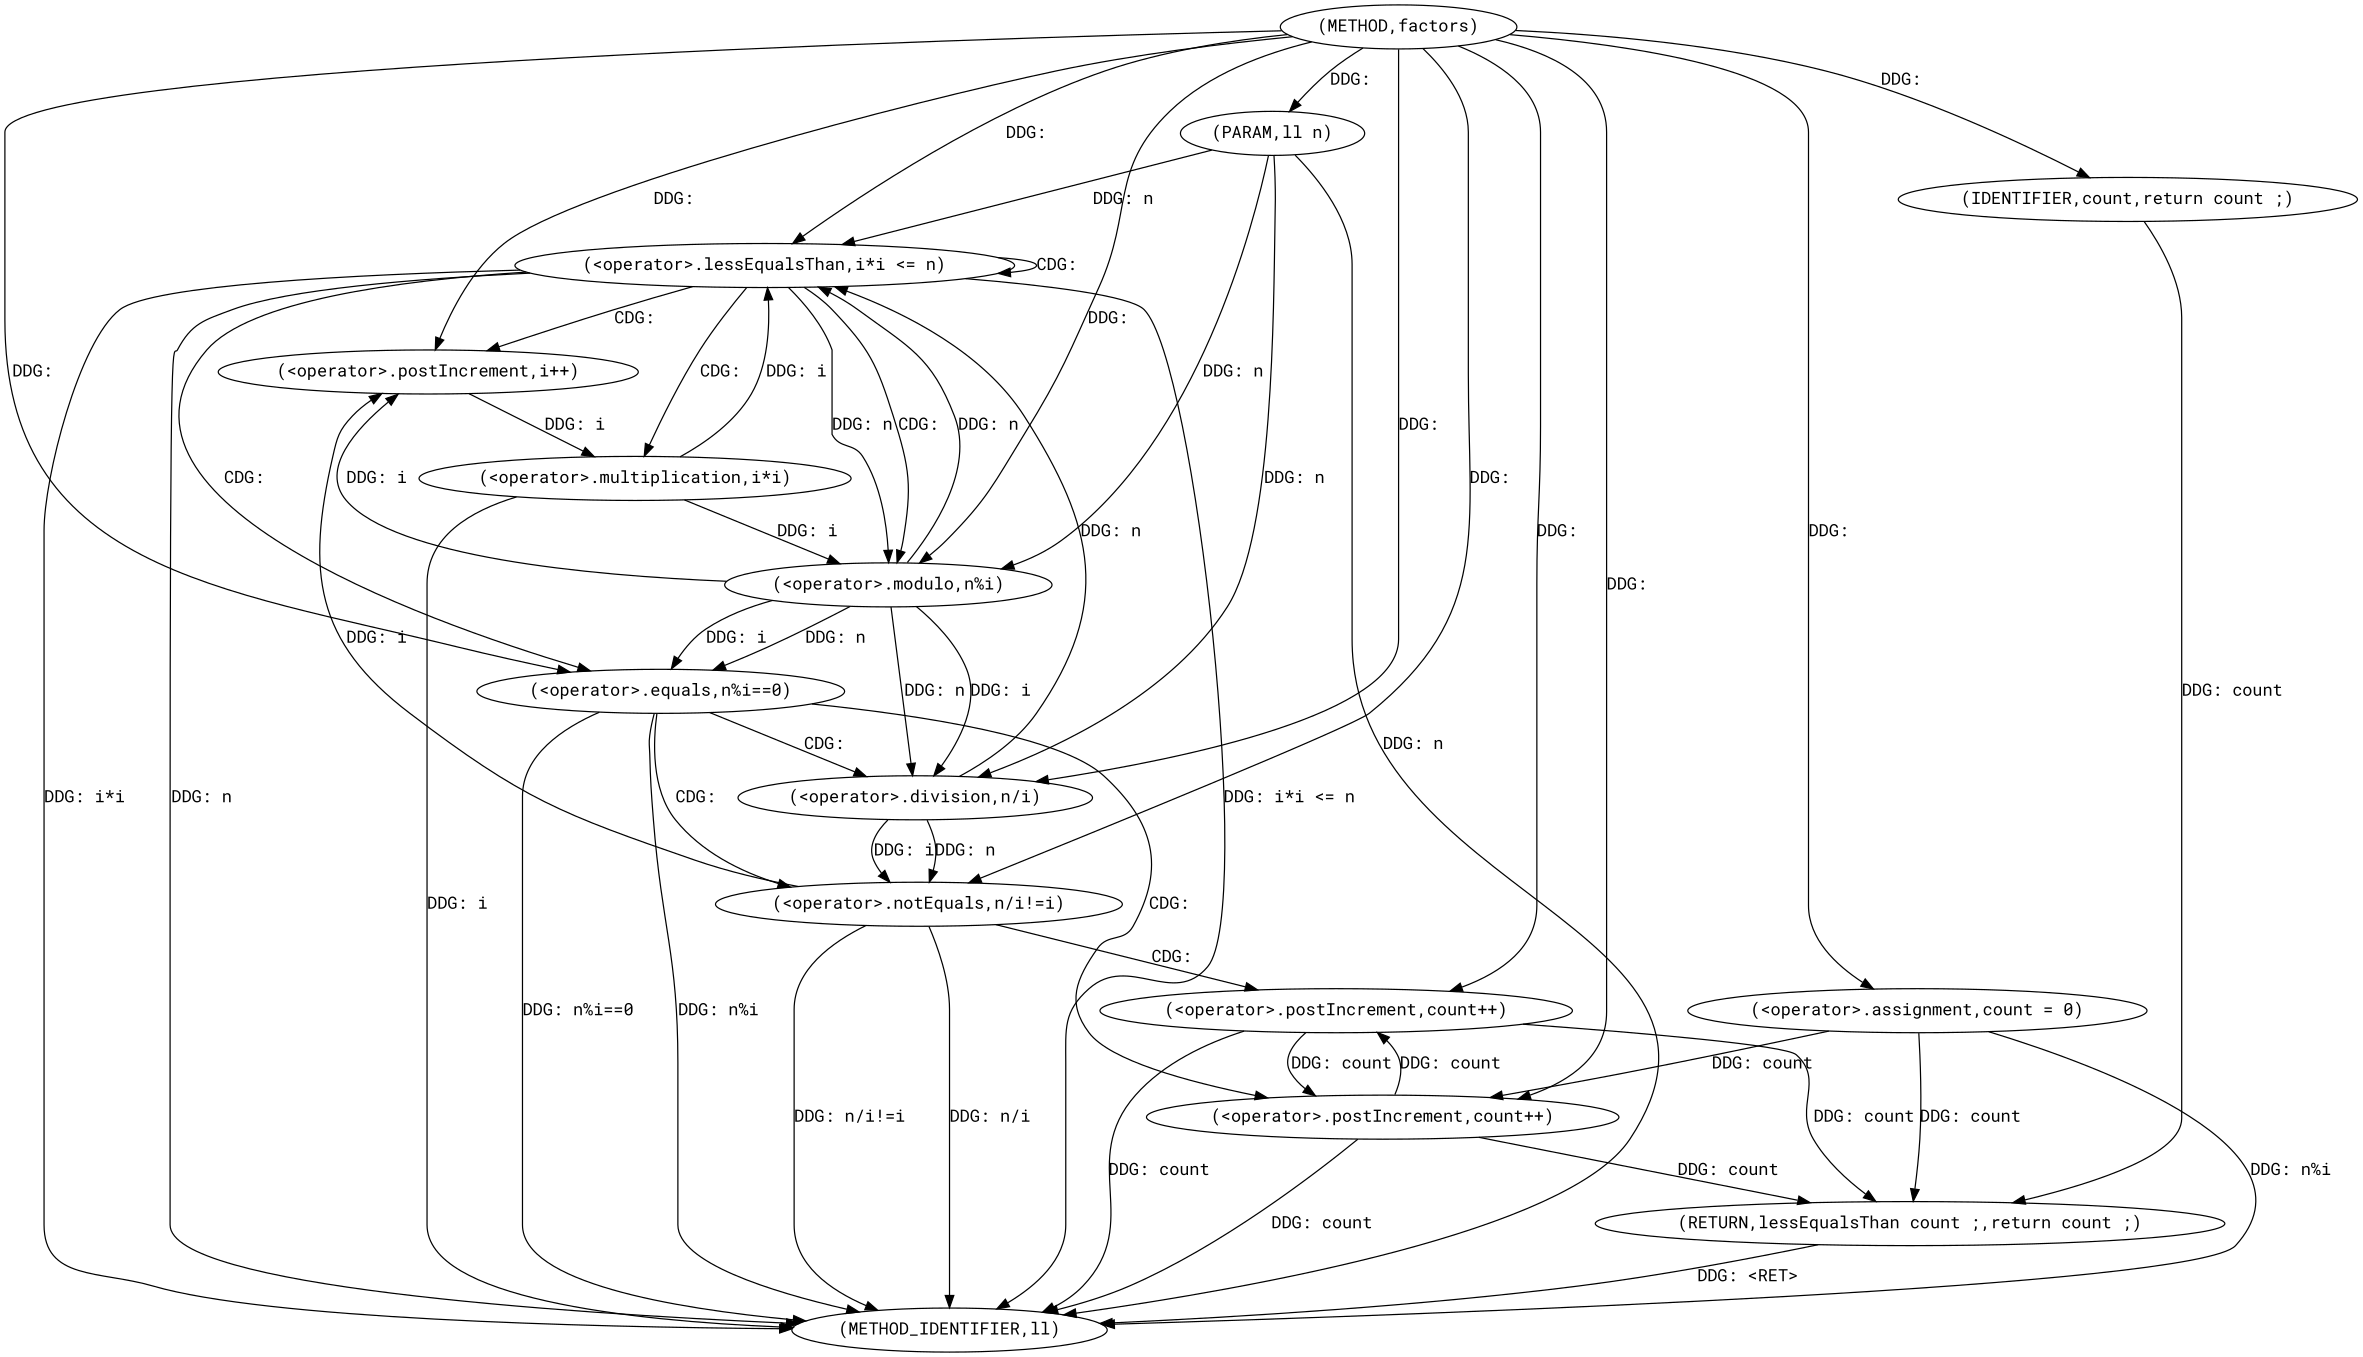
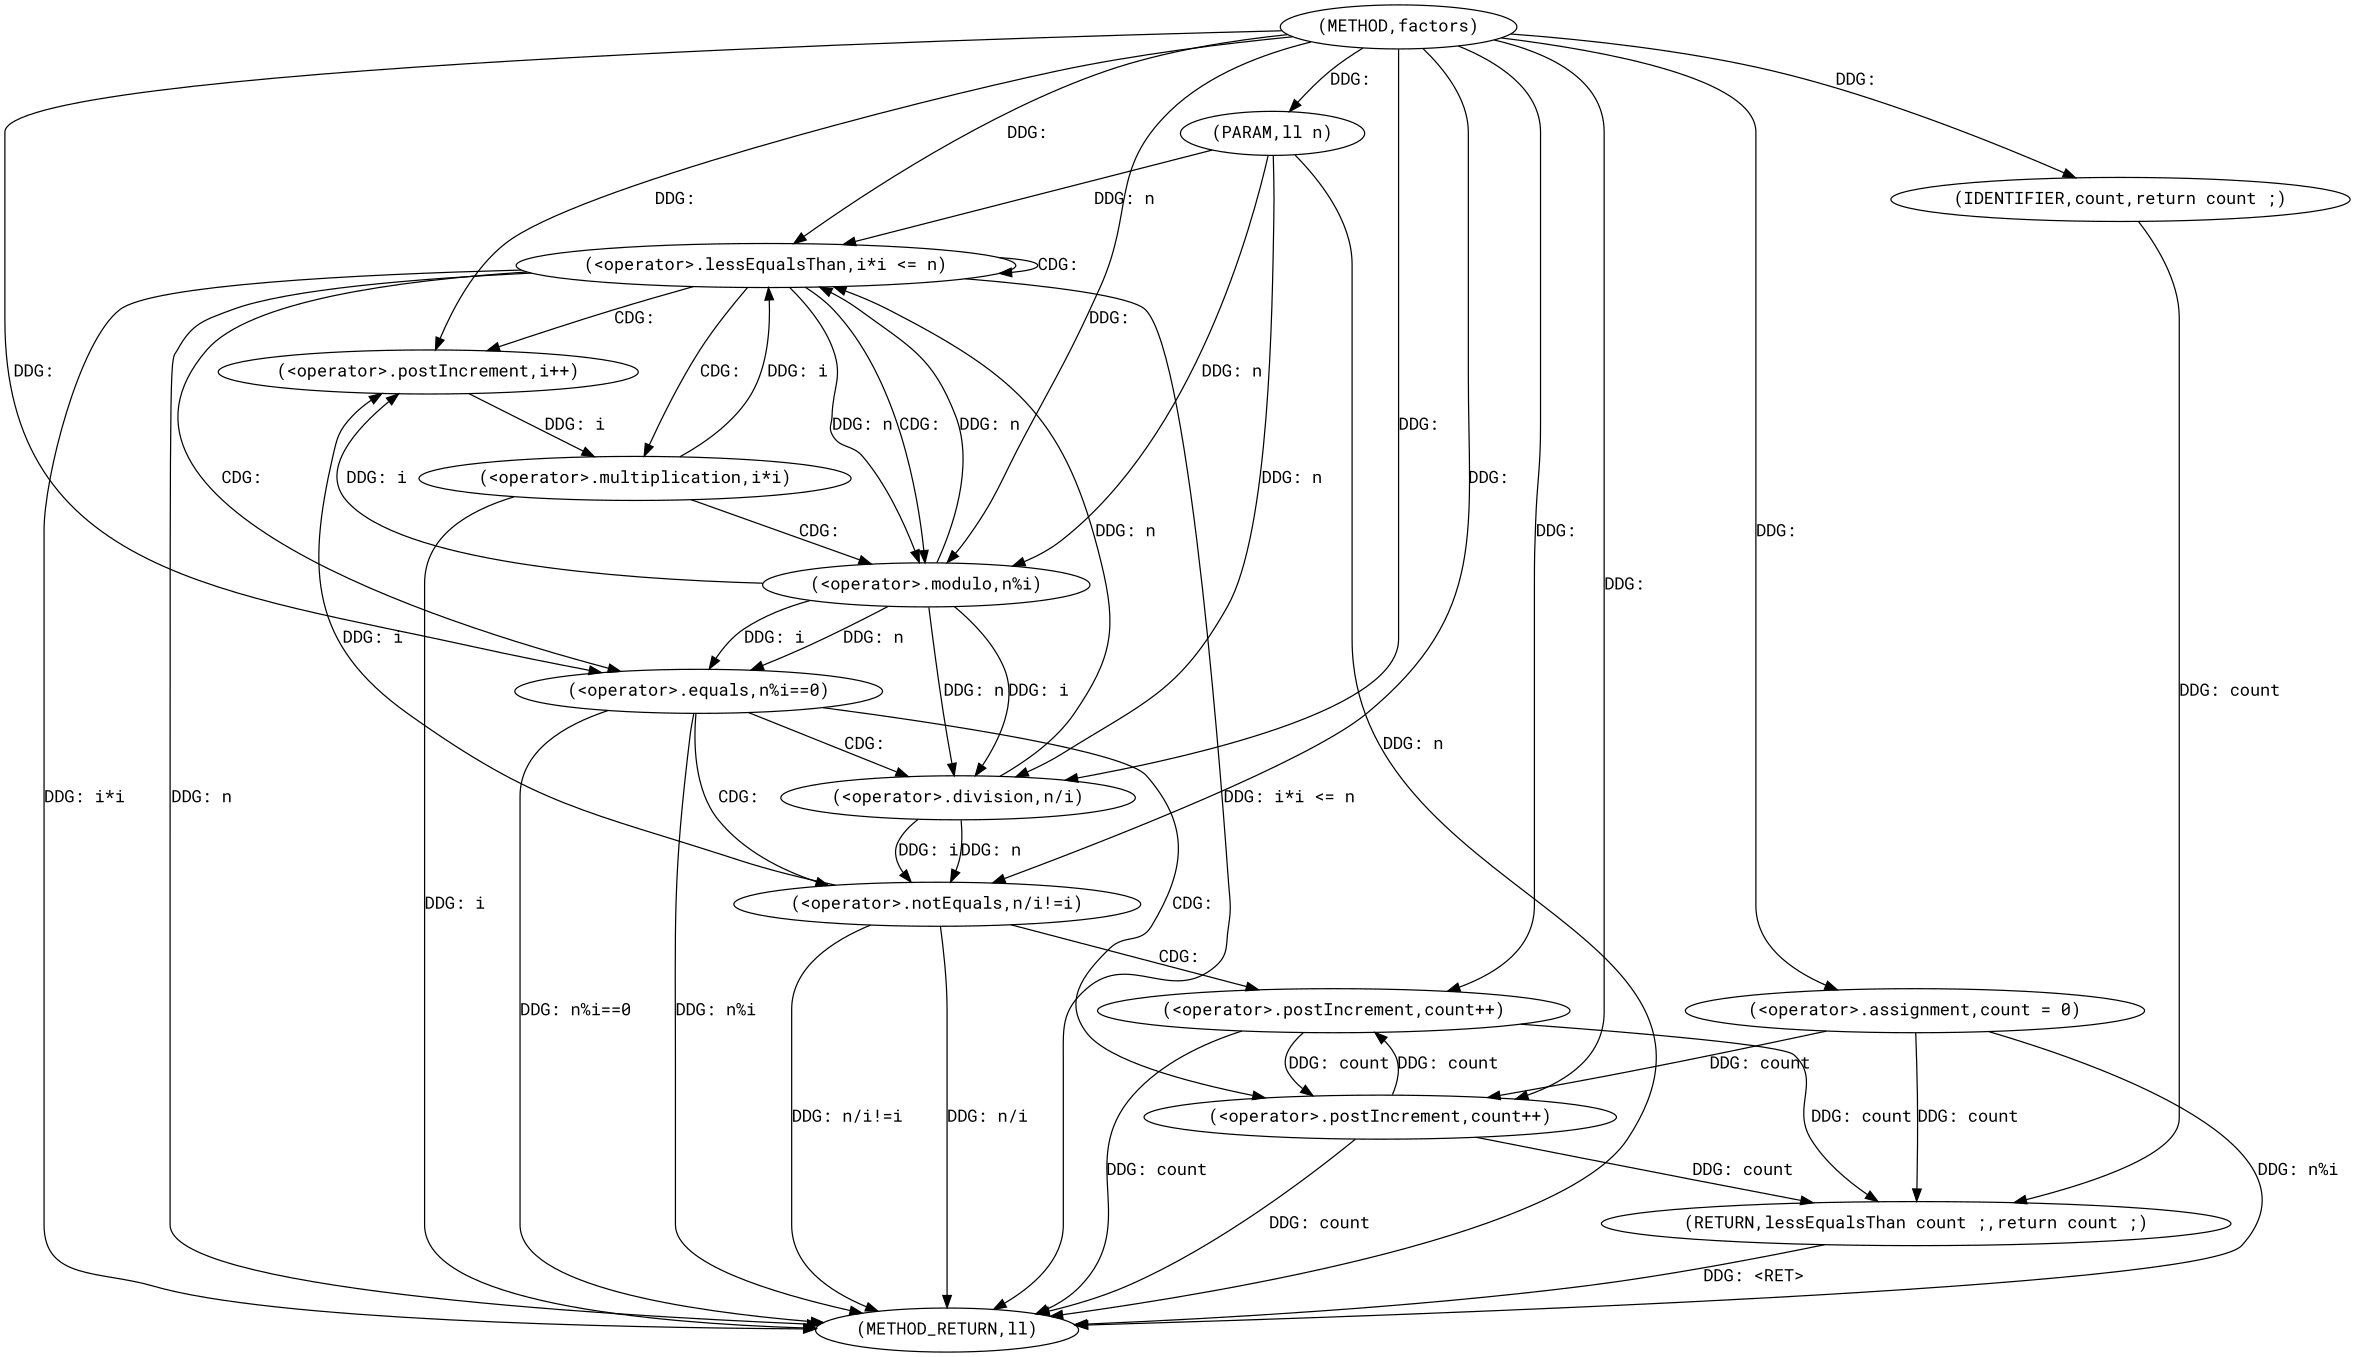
(808, 532) -> (825, 532)
(950, 1330) -> (947, 1330)
